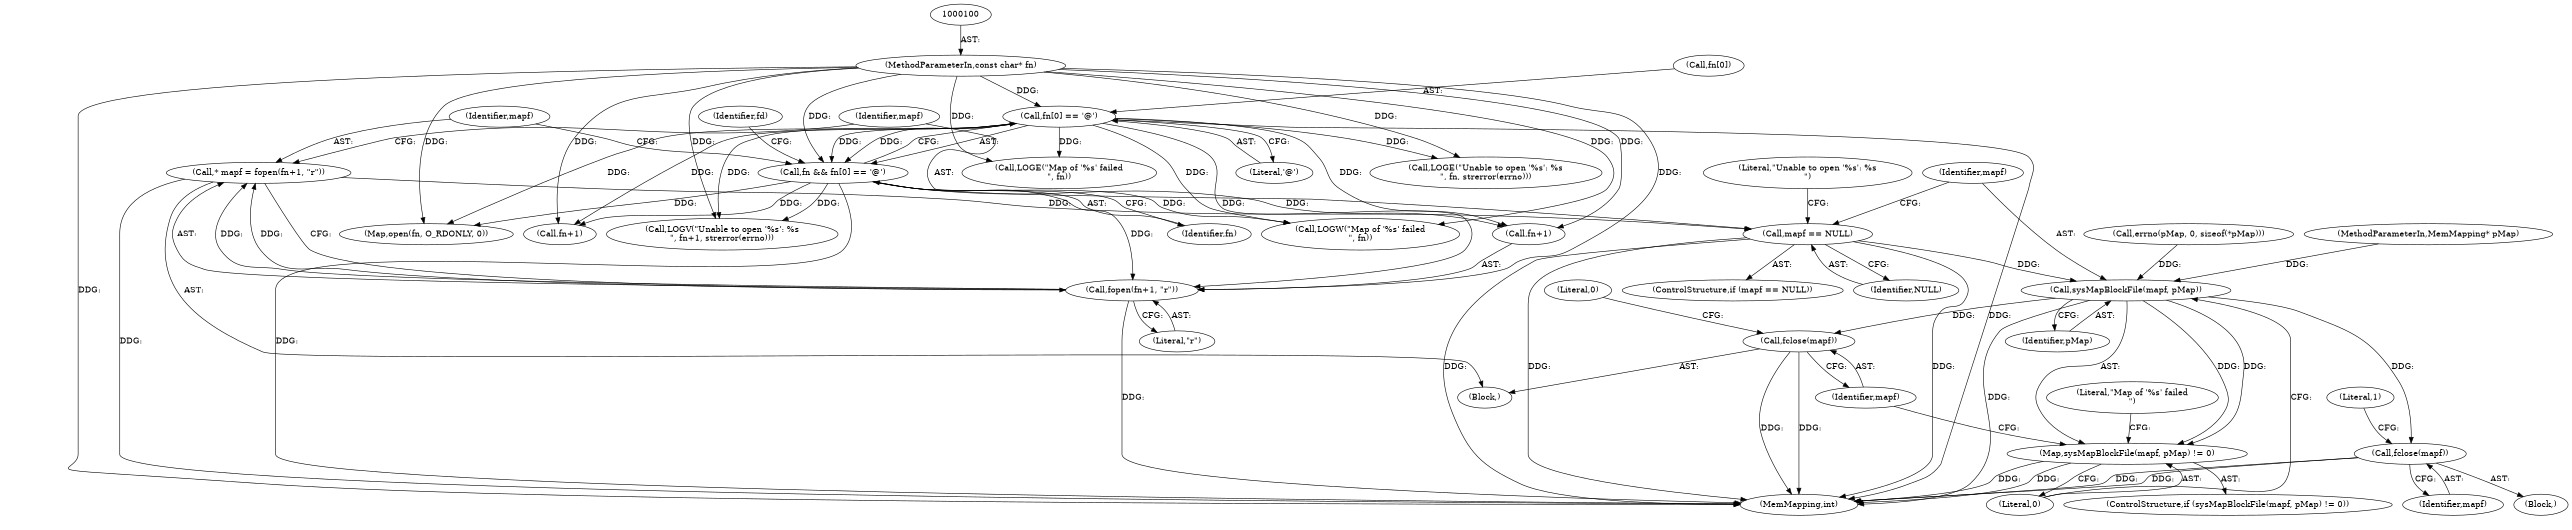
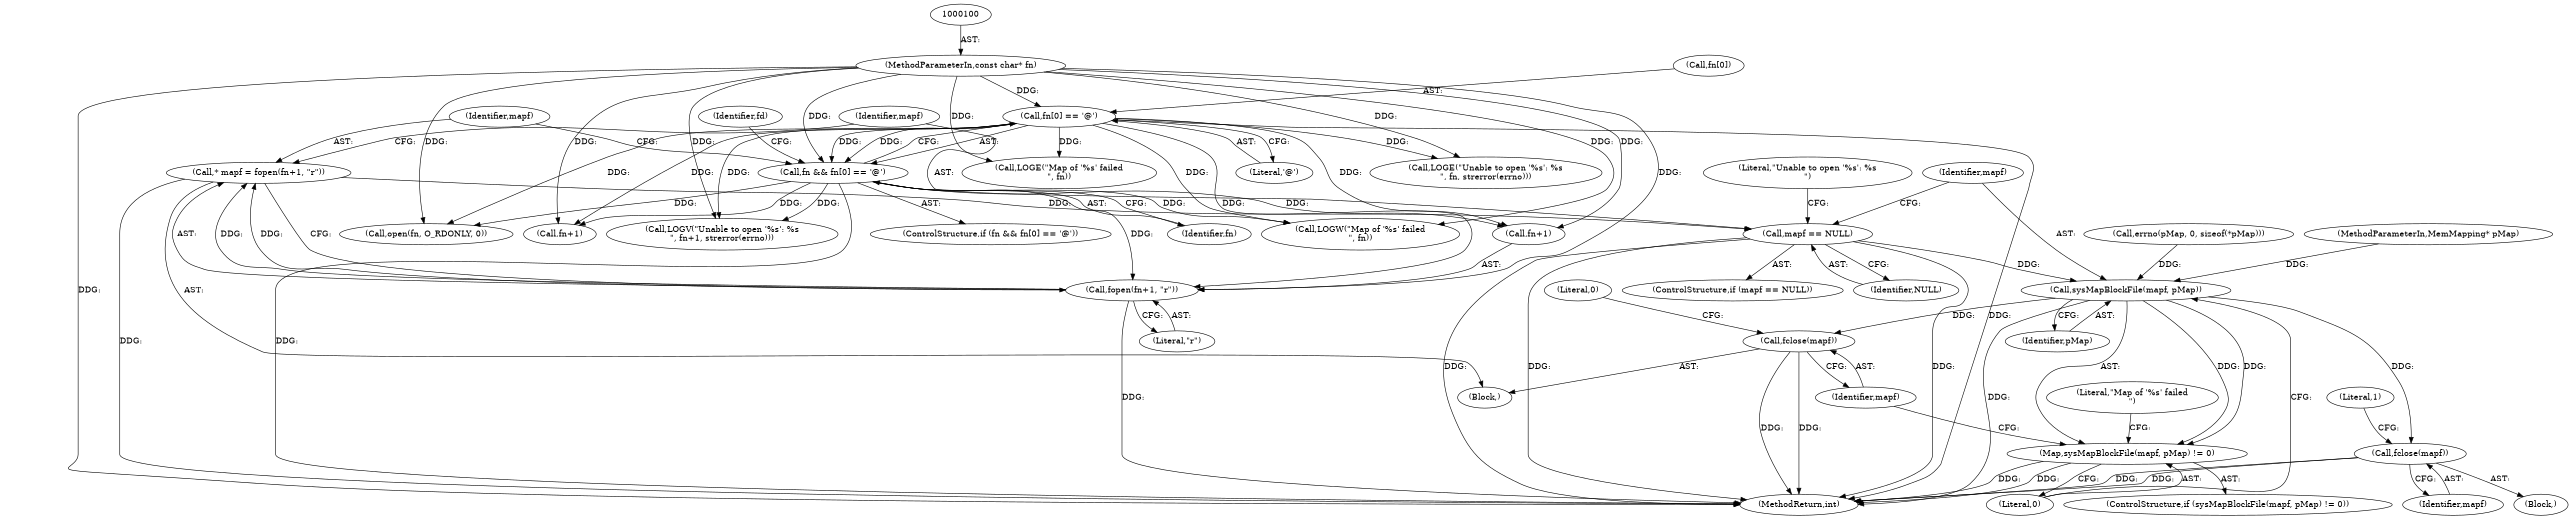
(426, 234) -> (426, 234)
none -> (991, 234)
(1799, 505) -> (1799, 505)
